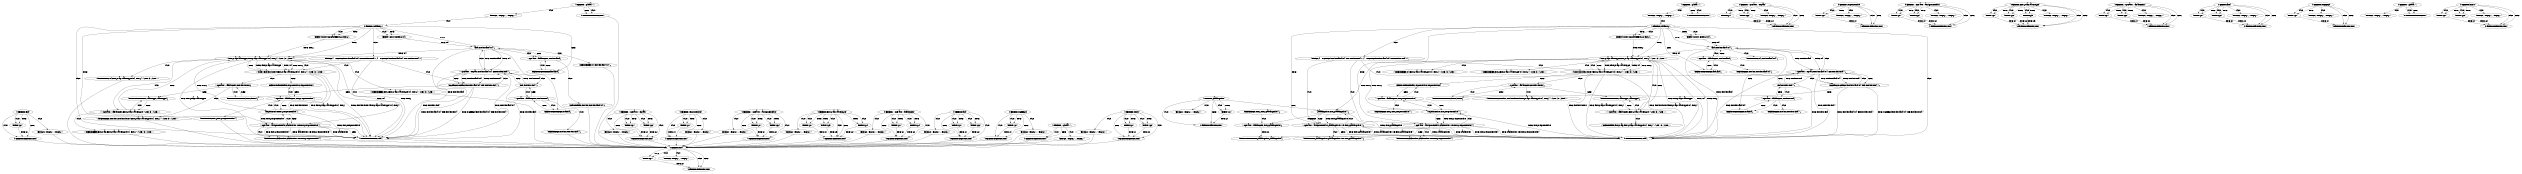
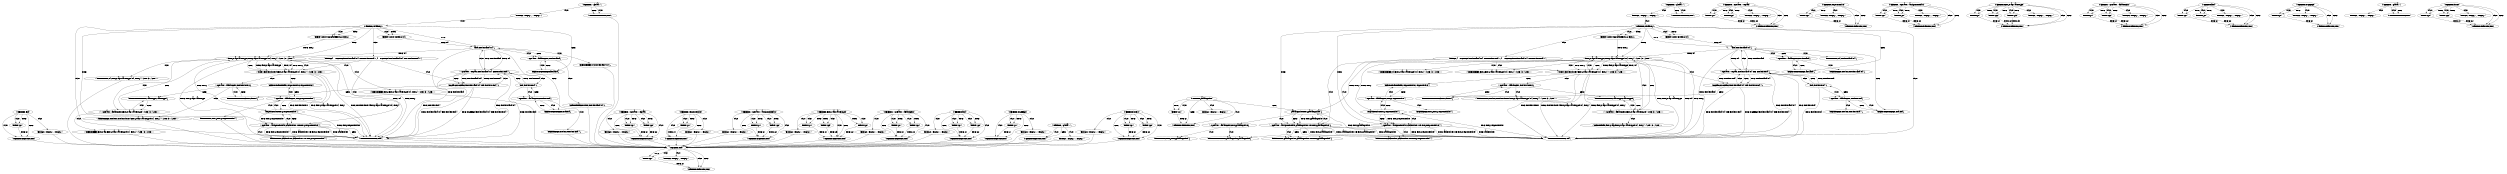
(1262, 118) -> (1201, 132)
(1312, 119) -> (1282, 119)
(1265, 132) -> (1232, 132)
